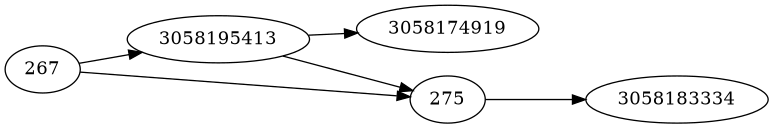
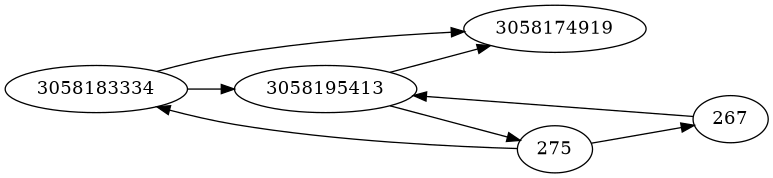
none -> (303, 44)
(238, 84) -> (636, 135)
none -> (204, 89)
